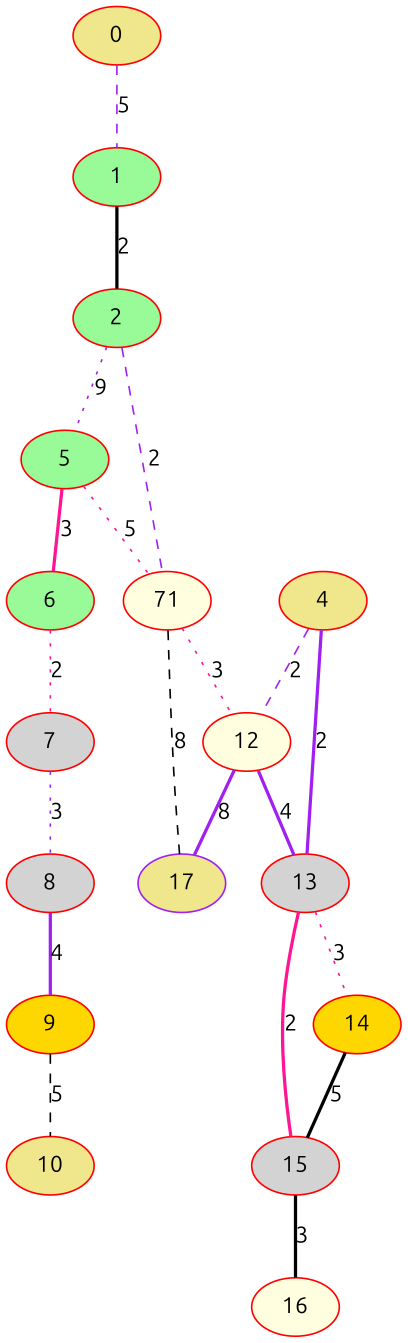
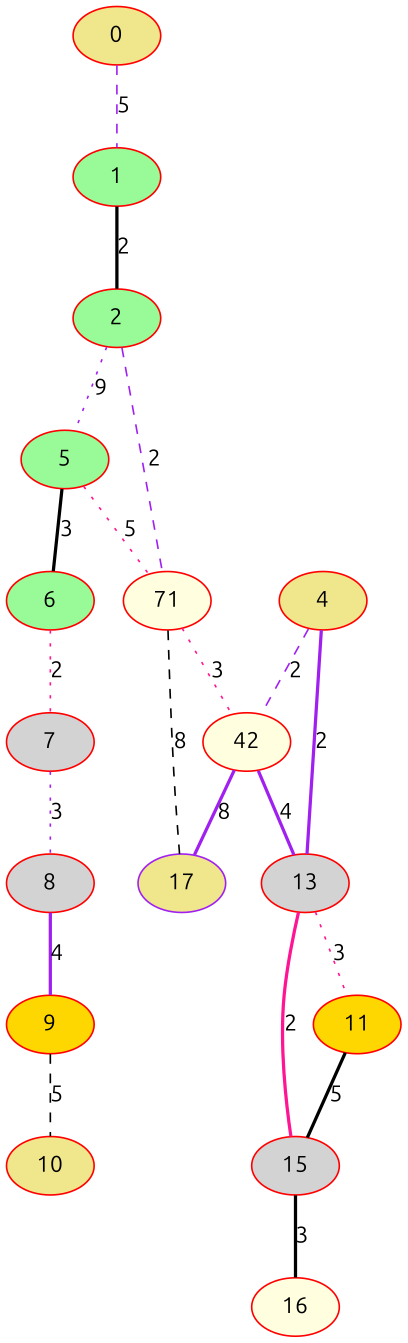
(58, 530) -> (58, 530)
(247, 742) -> (247, 742)
(357, 1024) -> (357, 1024)
